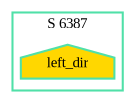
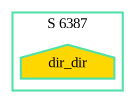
(68, 63) -> (68, 63)
